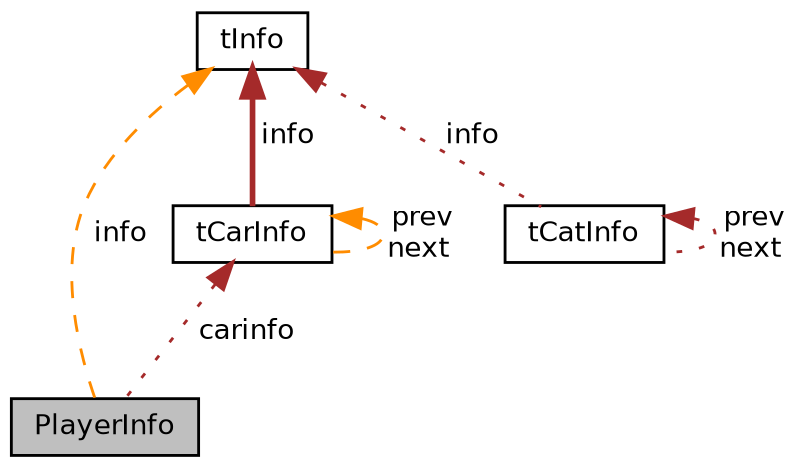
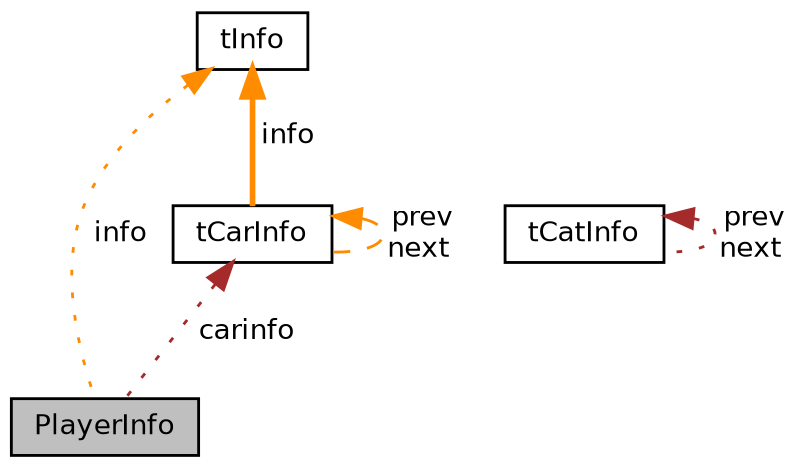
(431, 145) -> none
(253, 152) -> (253, 152)
(79, 223) -> (79, 223)
